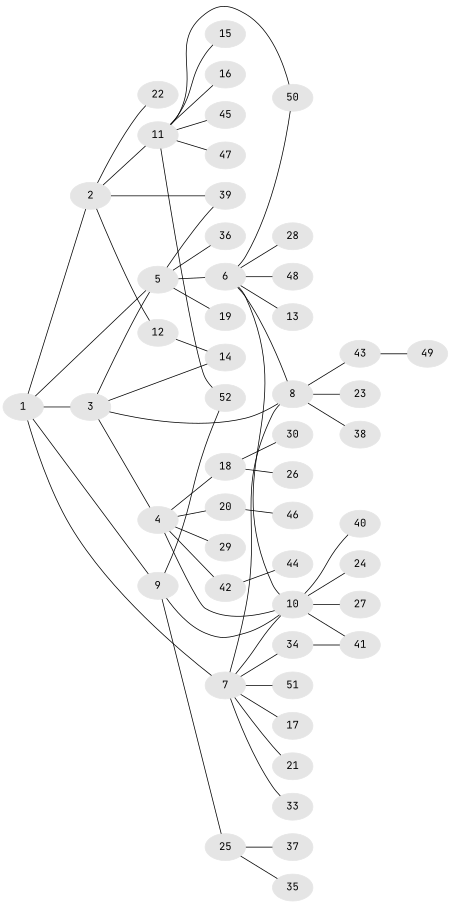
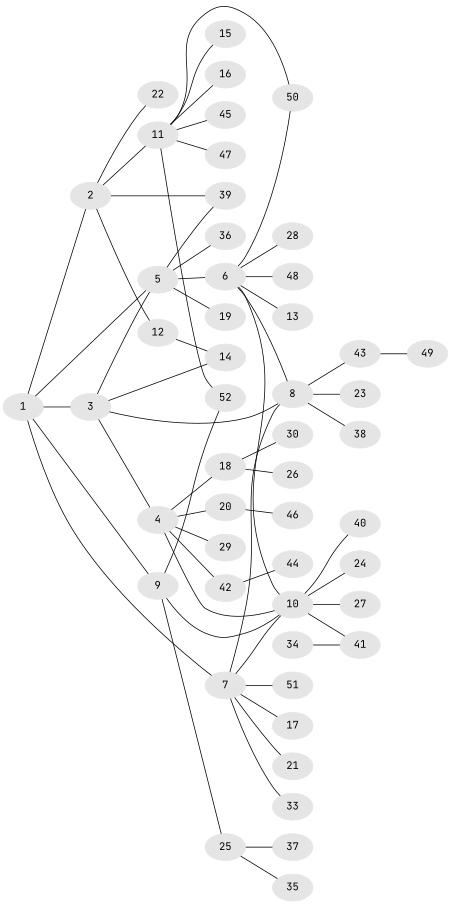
(259, 665) -> none
